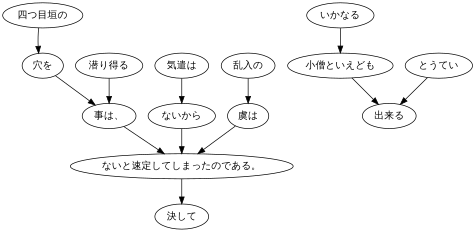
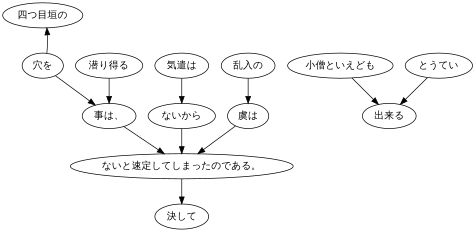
(340, 15) -> none
(38, 37) -> (47, 44)
